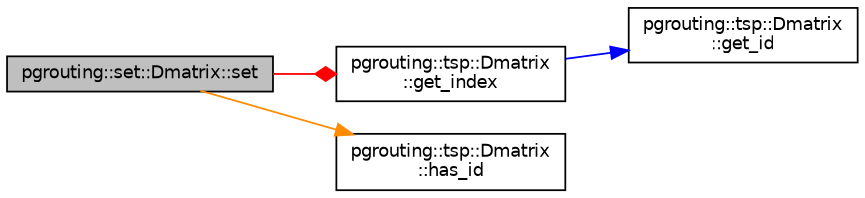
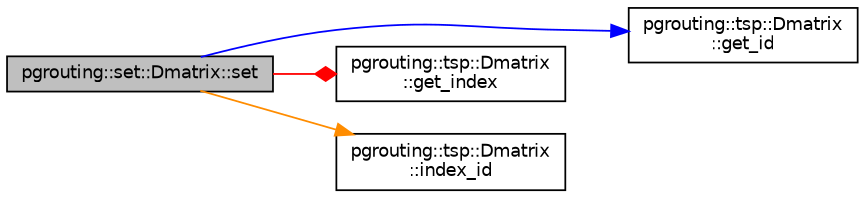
(588, 56) -> (404, 25)
(451, 162) -> (451, 162)
